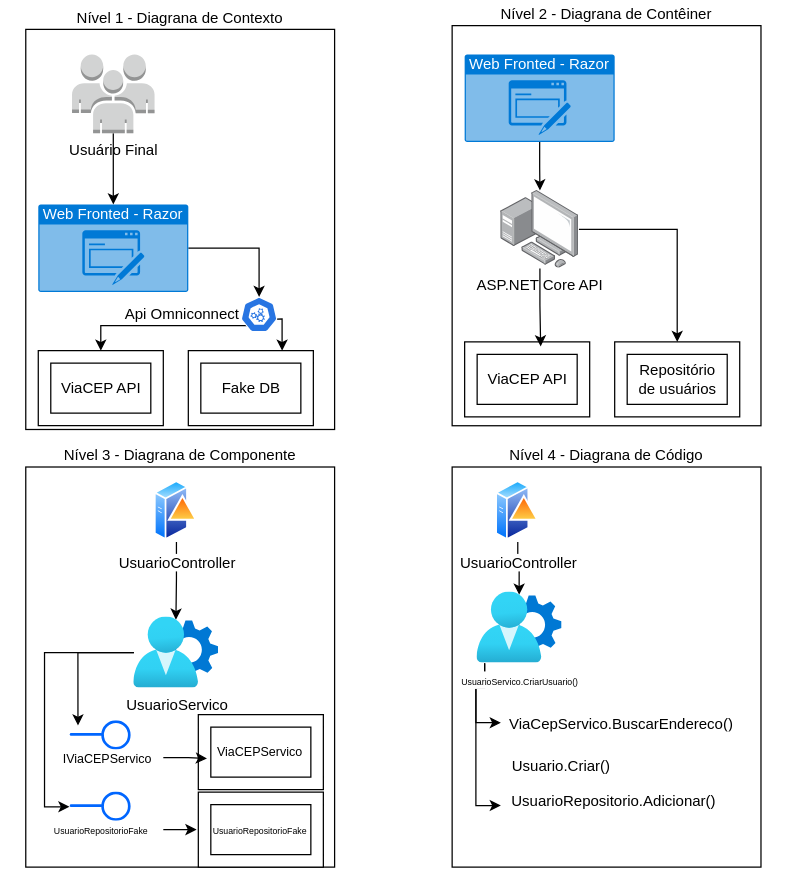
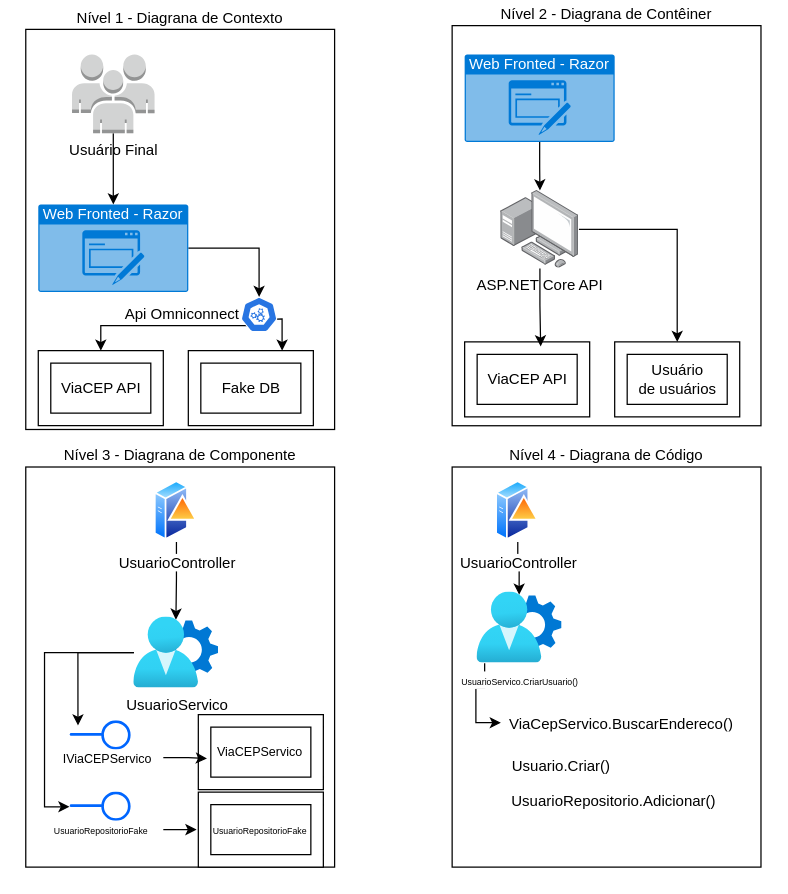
(678, 379) -> (678, 379)
(476, 773) -> none
